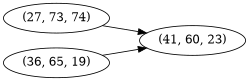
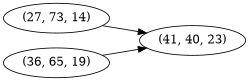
(56, 18) -> (56, 18)
(193, 40) -> (193, 40)
